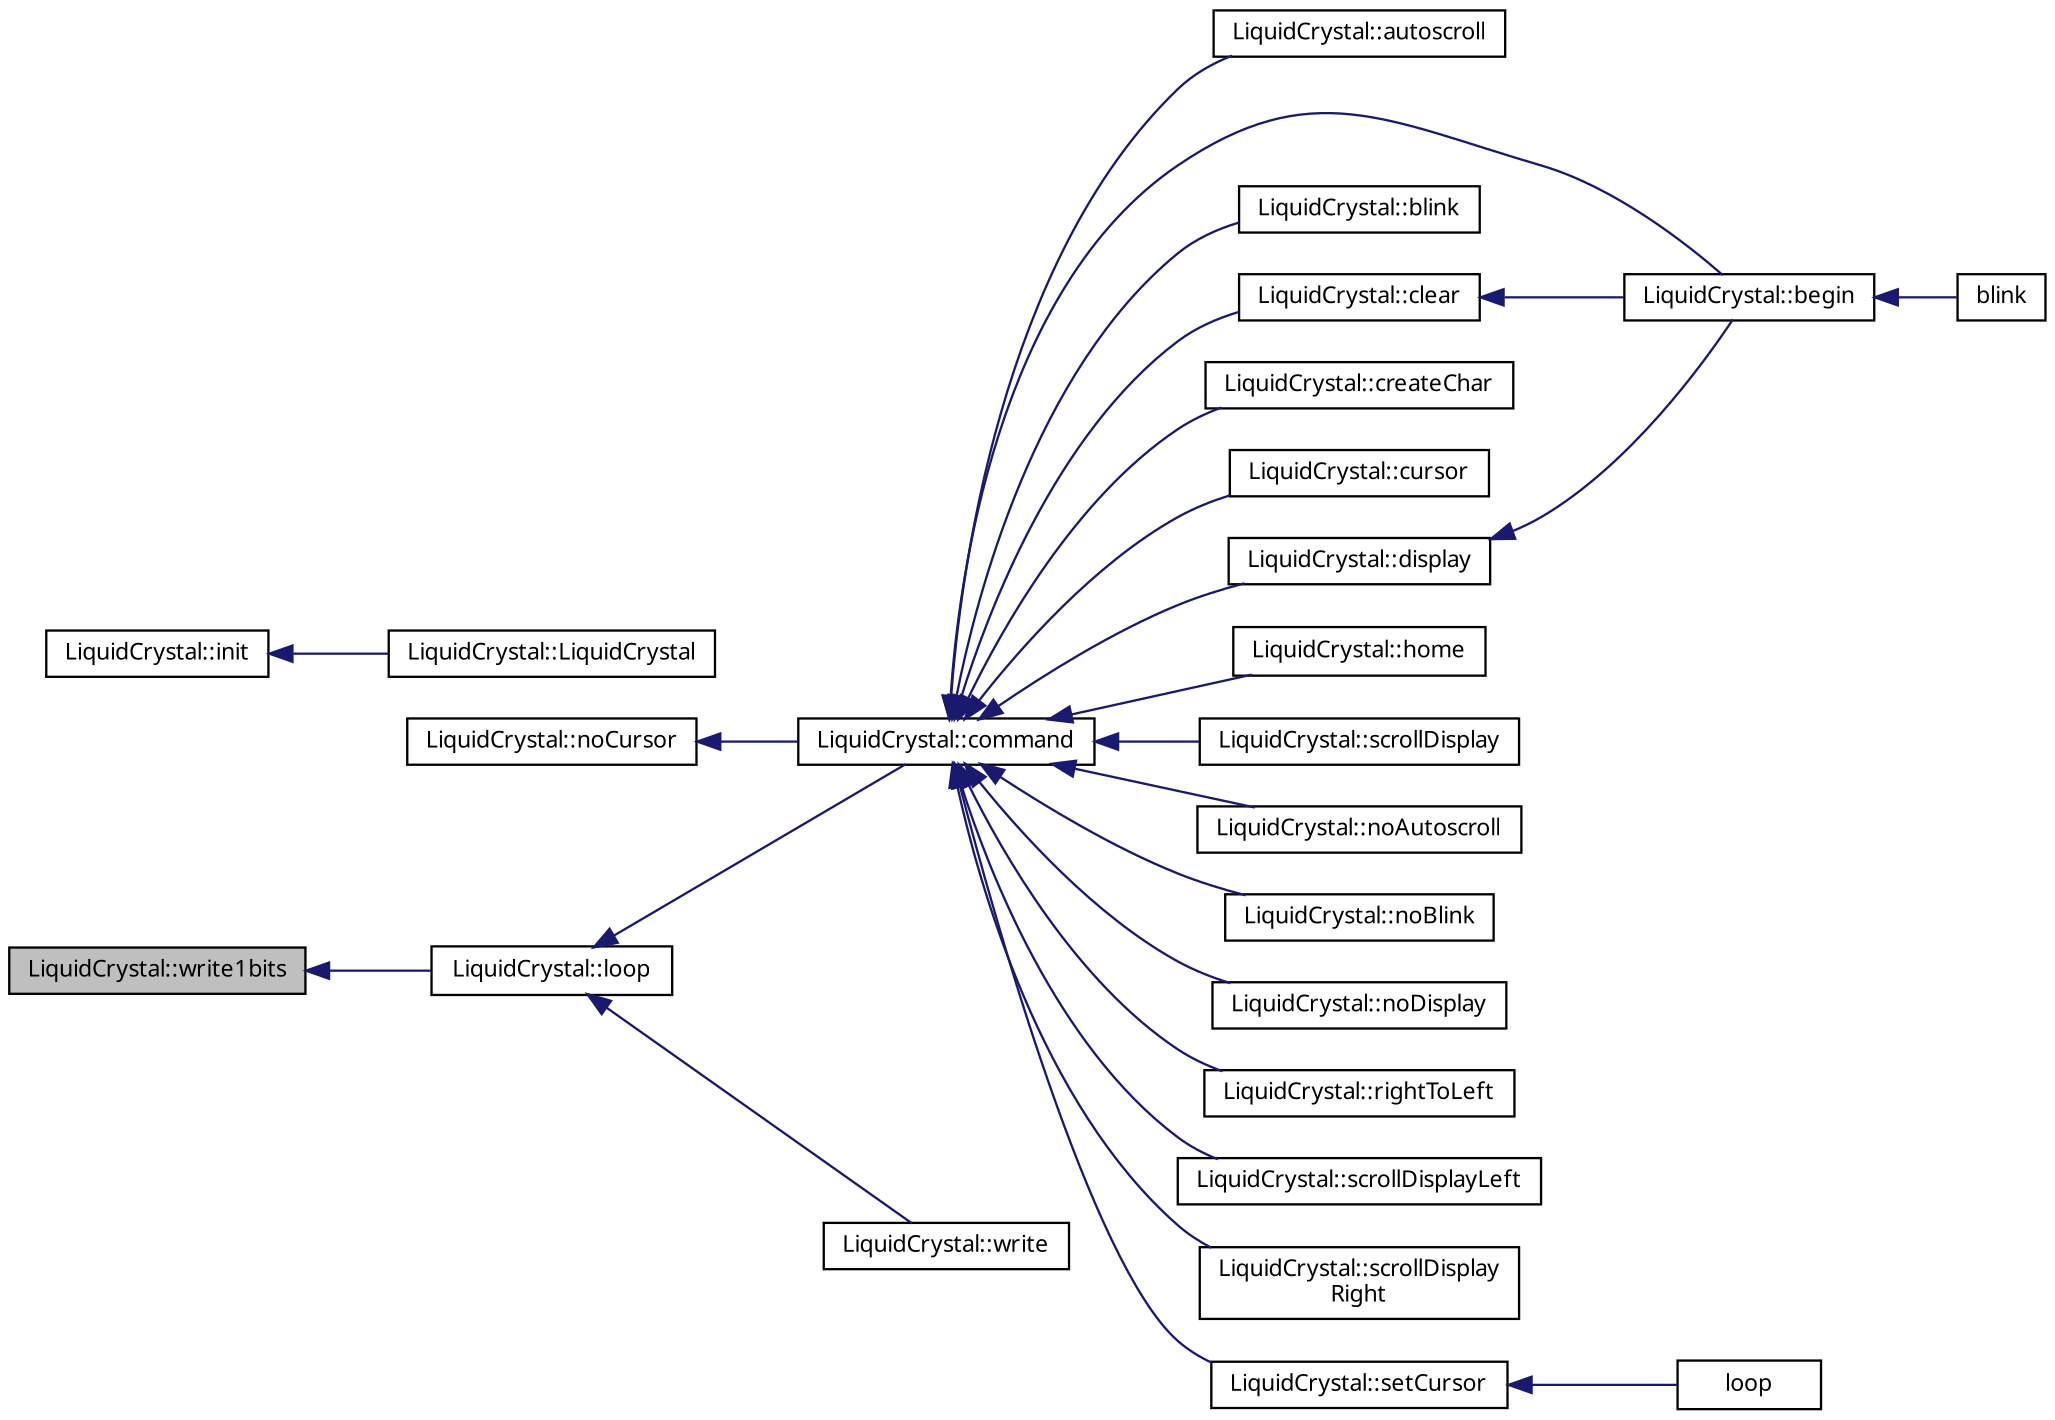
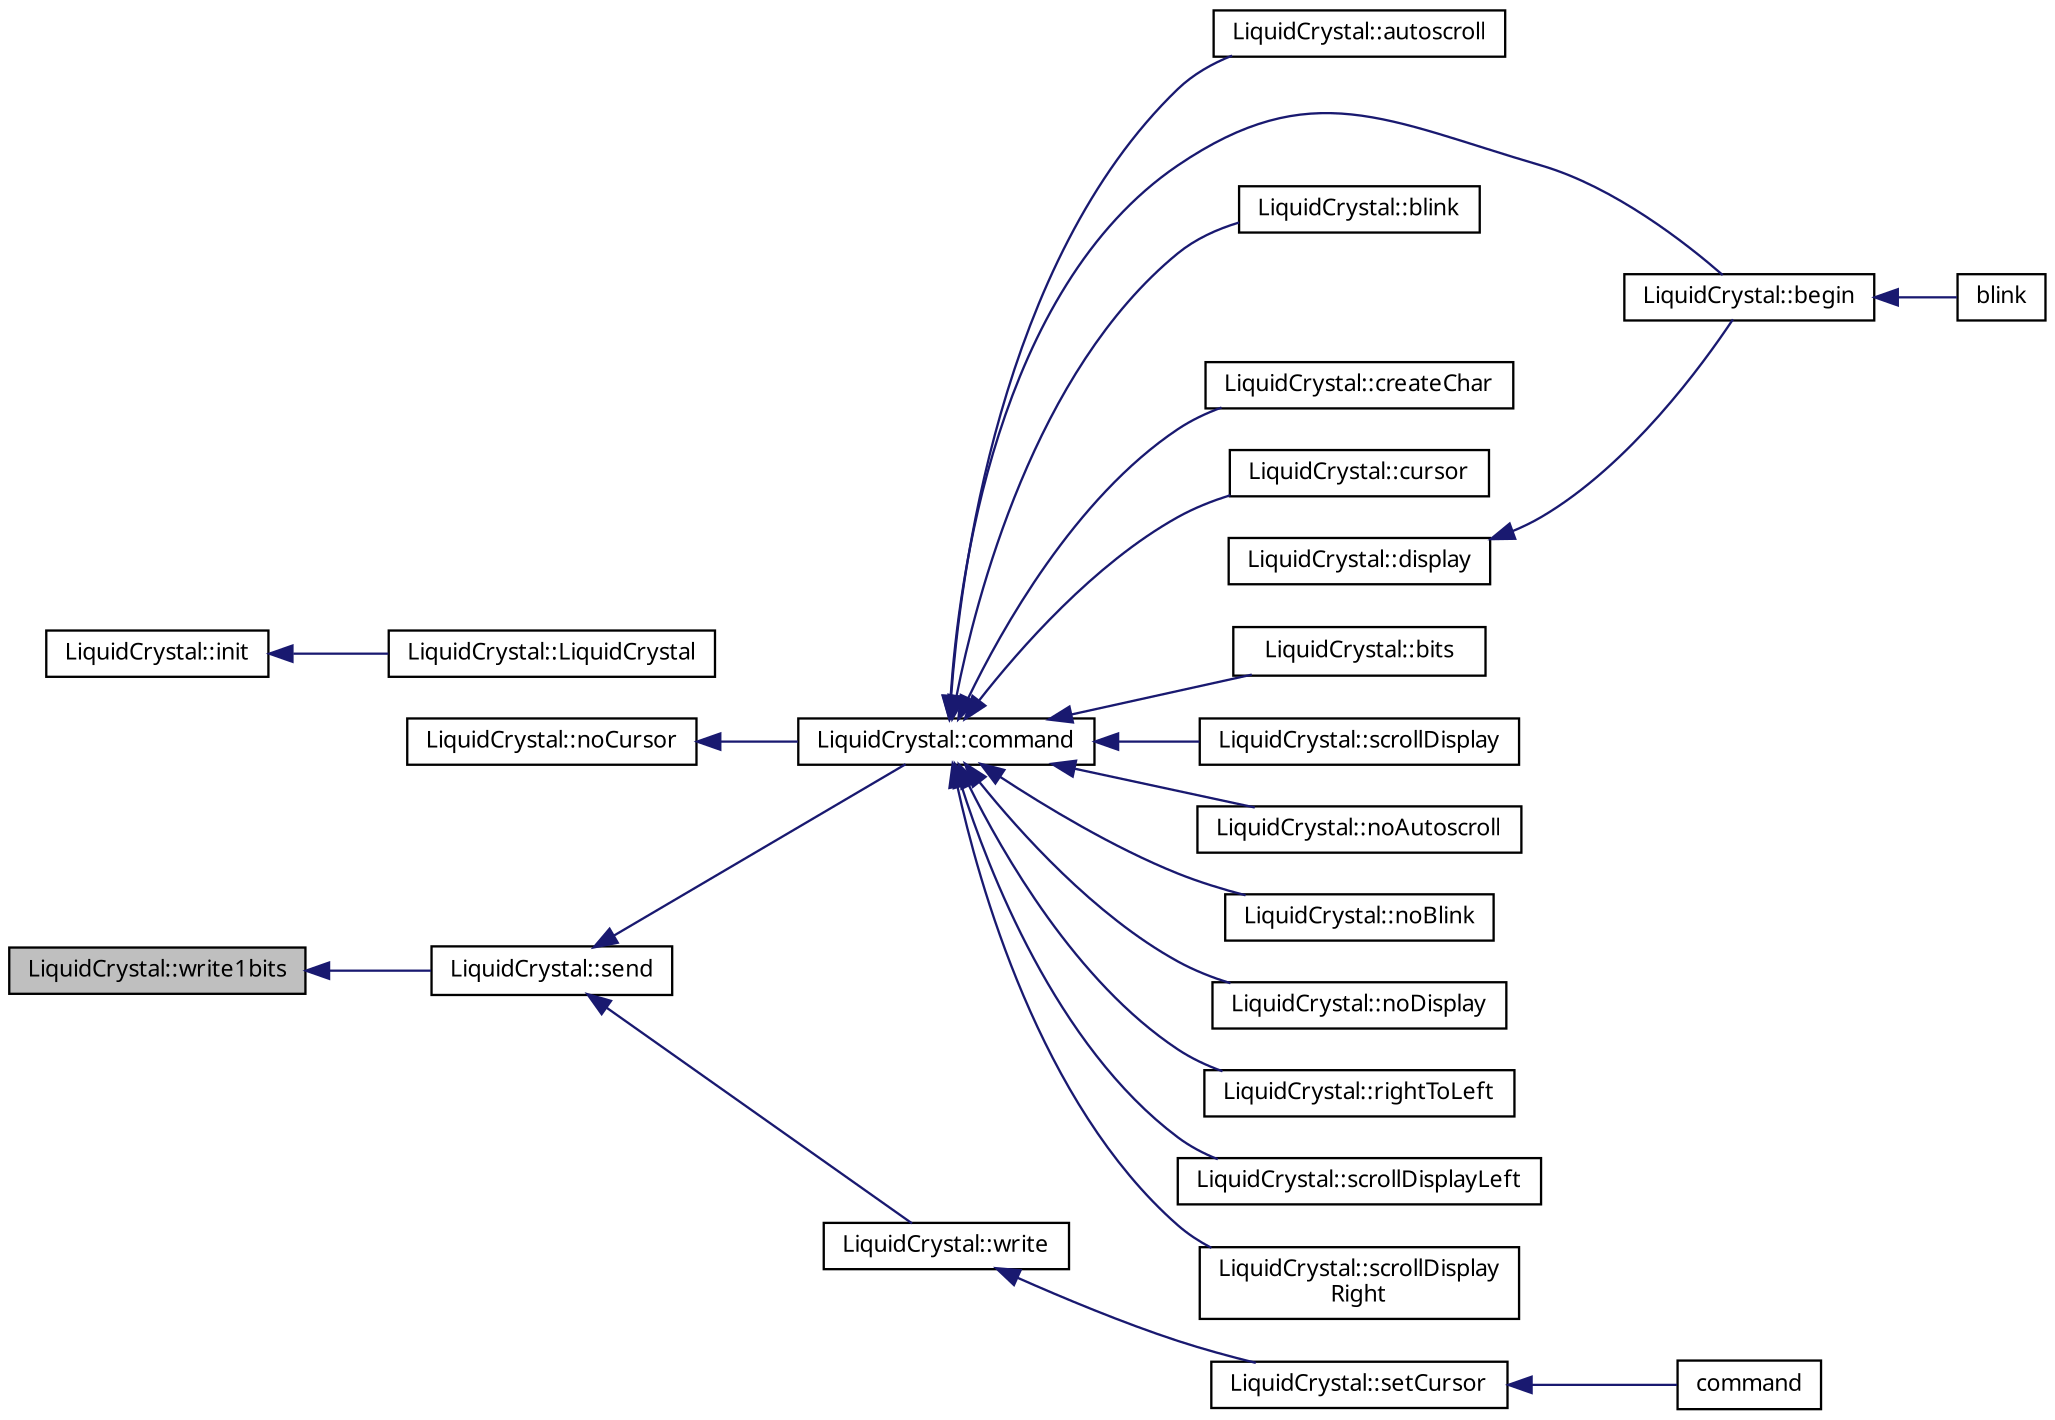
(1359, 297) -> none
(1116, 634) -> none
(1359, 651) -> (1359, 651)
(552, 971) -> (552, 971)
(1053, 1093) -> (1135, 1326)
(1749, 1385) -> (1749, 1385)
